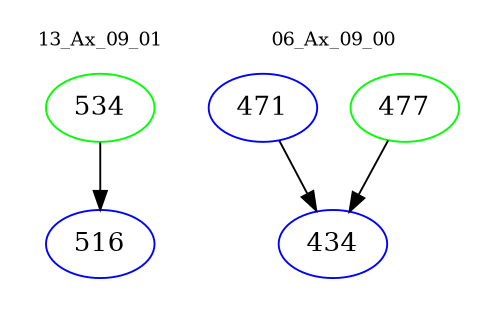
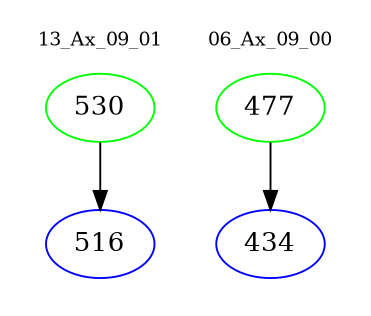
(100, 108) -> (100, 108)
(263, 108) -> none
